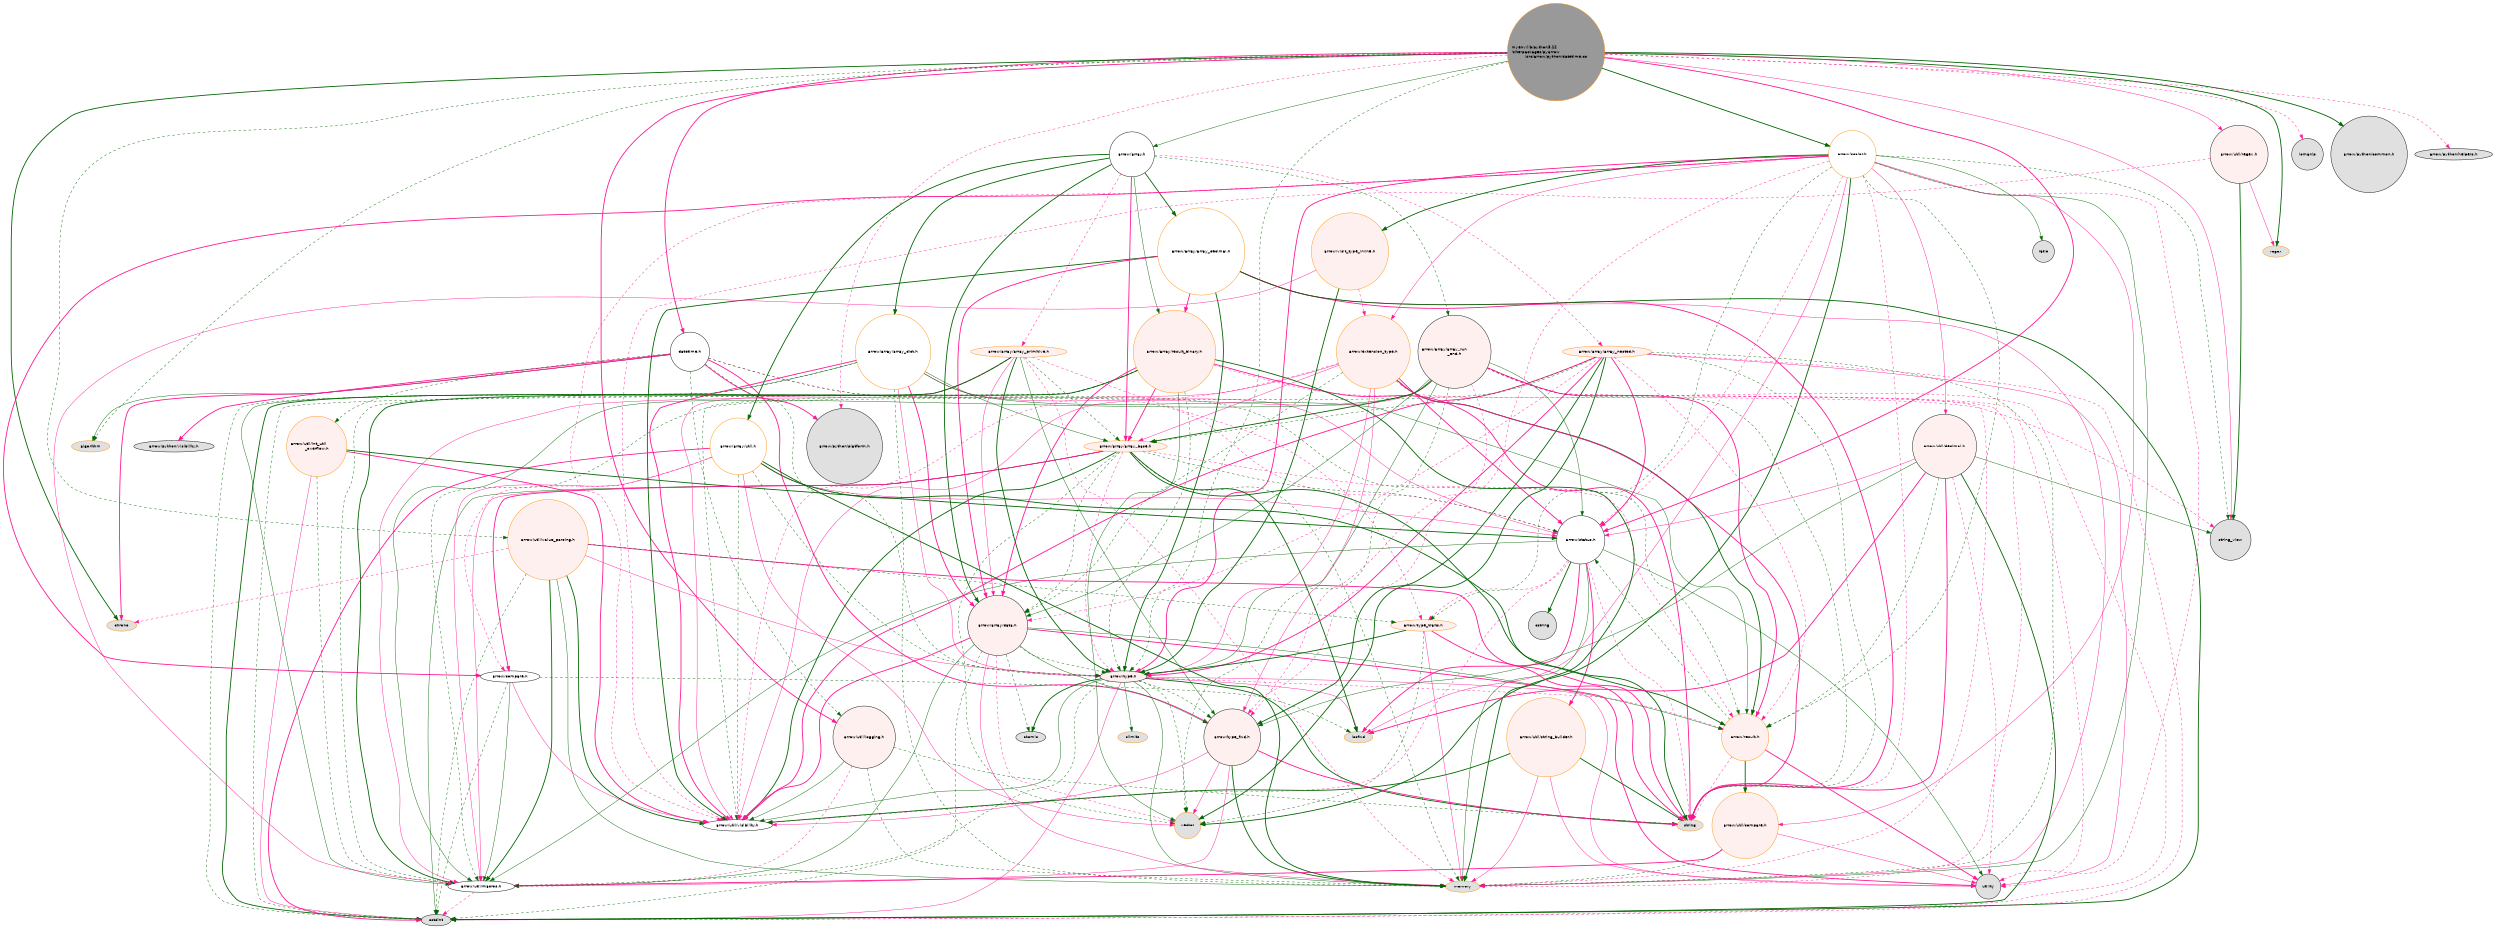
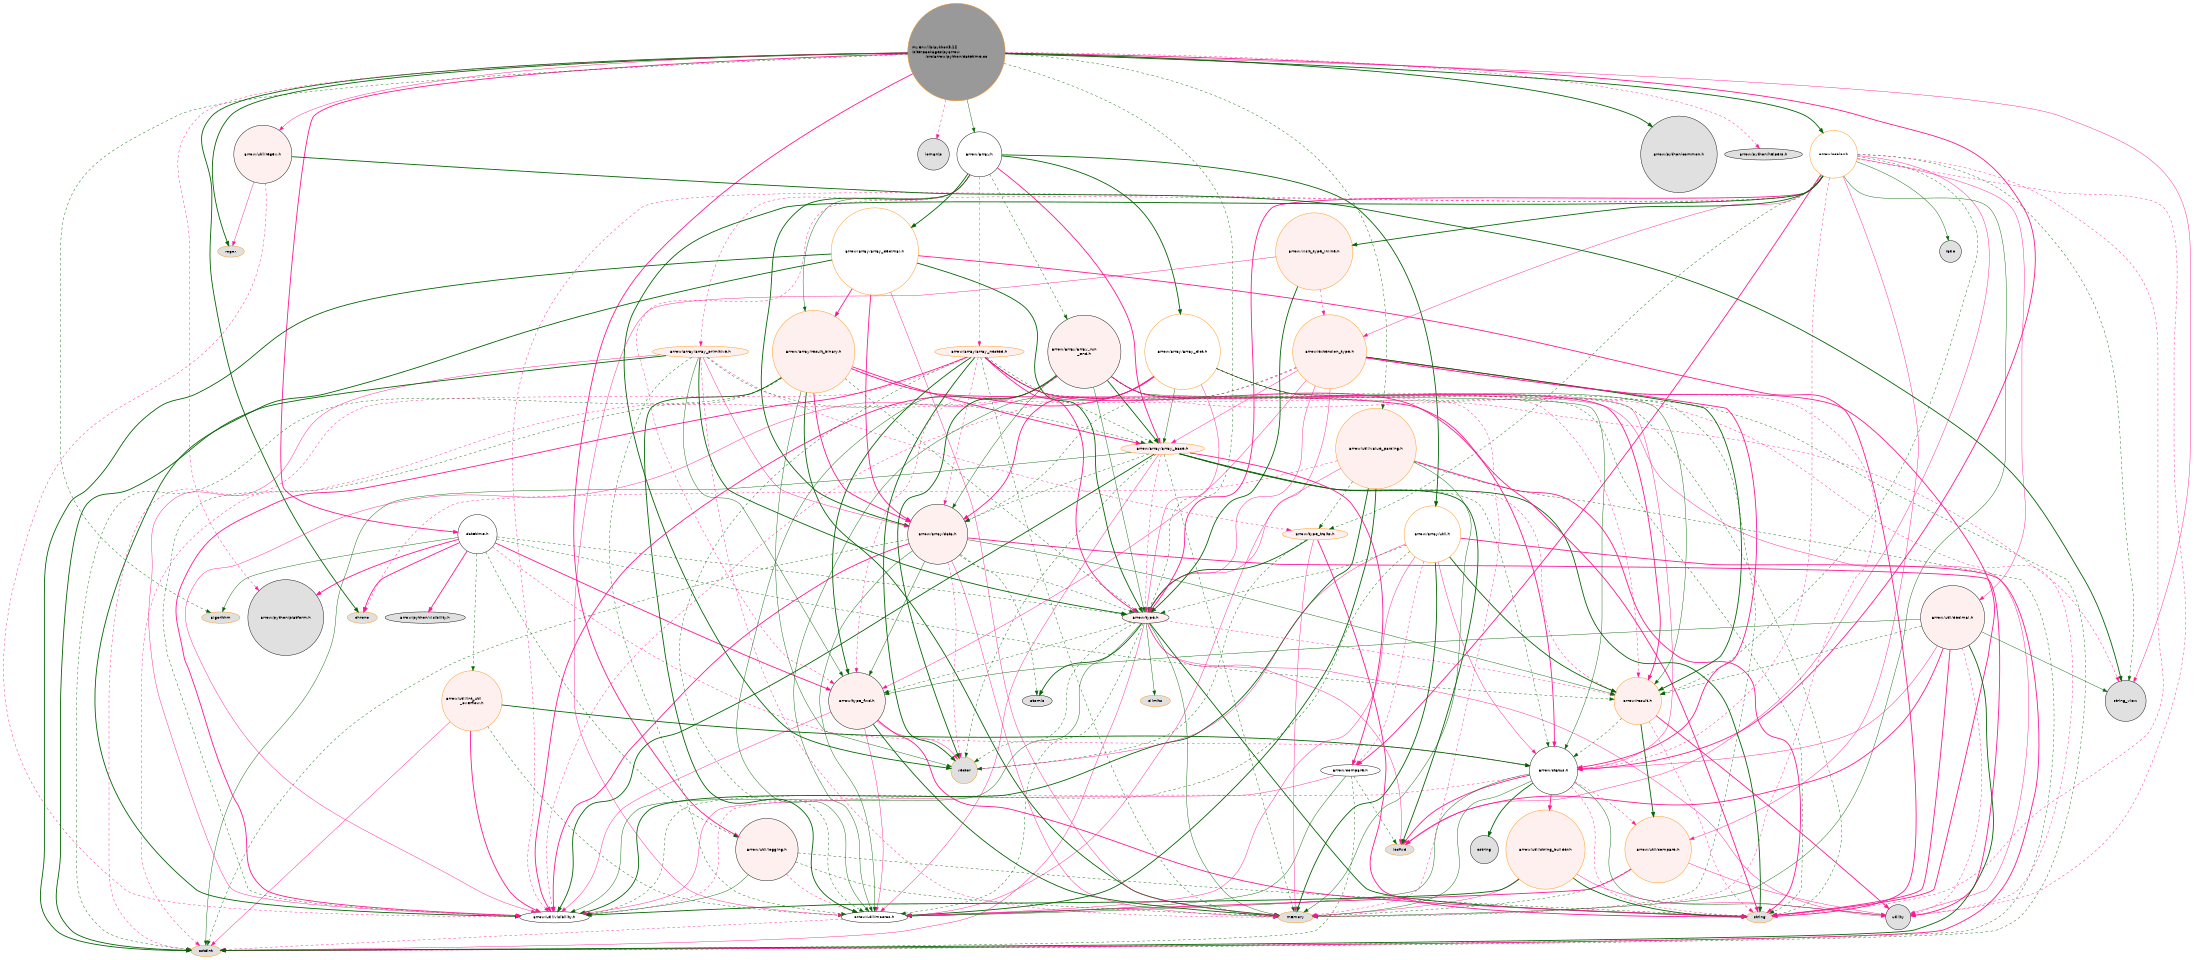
(1321, 589) -> (902, 511)
(1517, 590) -> (1610, 803)
(436, 920) -> (206, 951)
